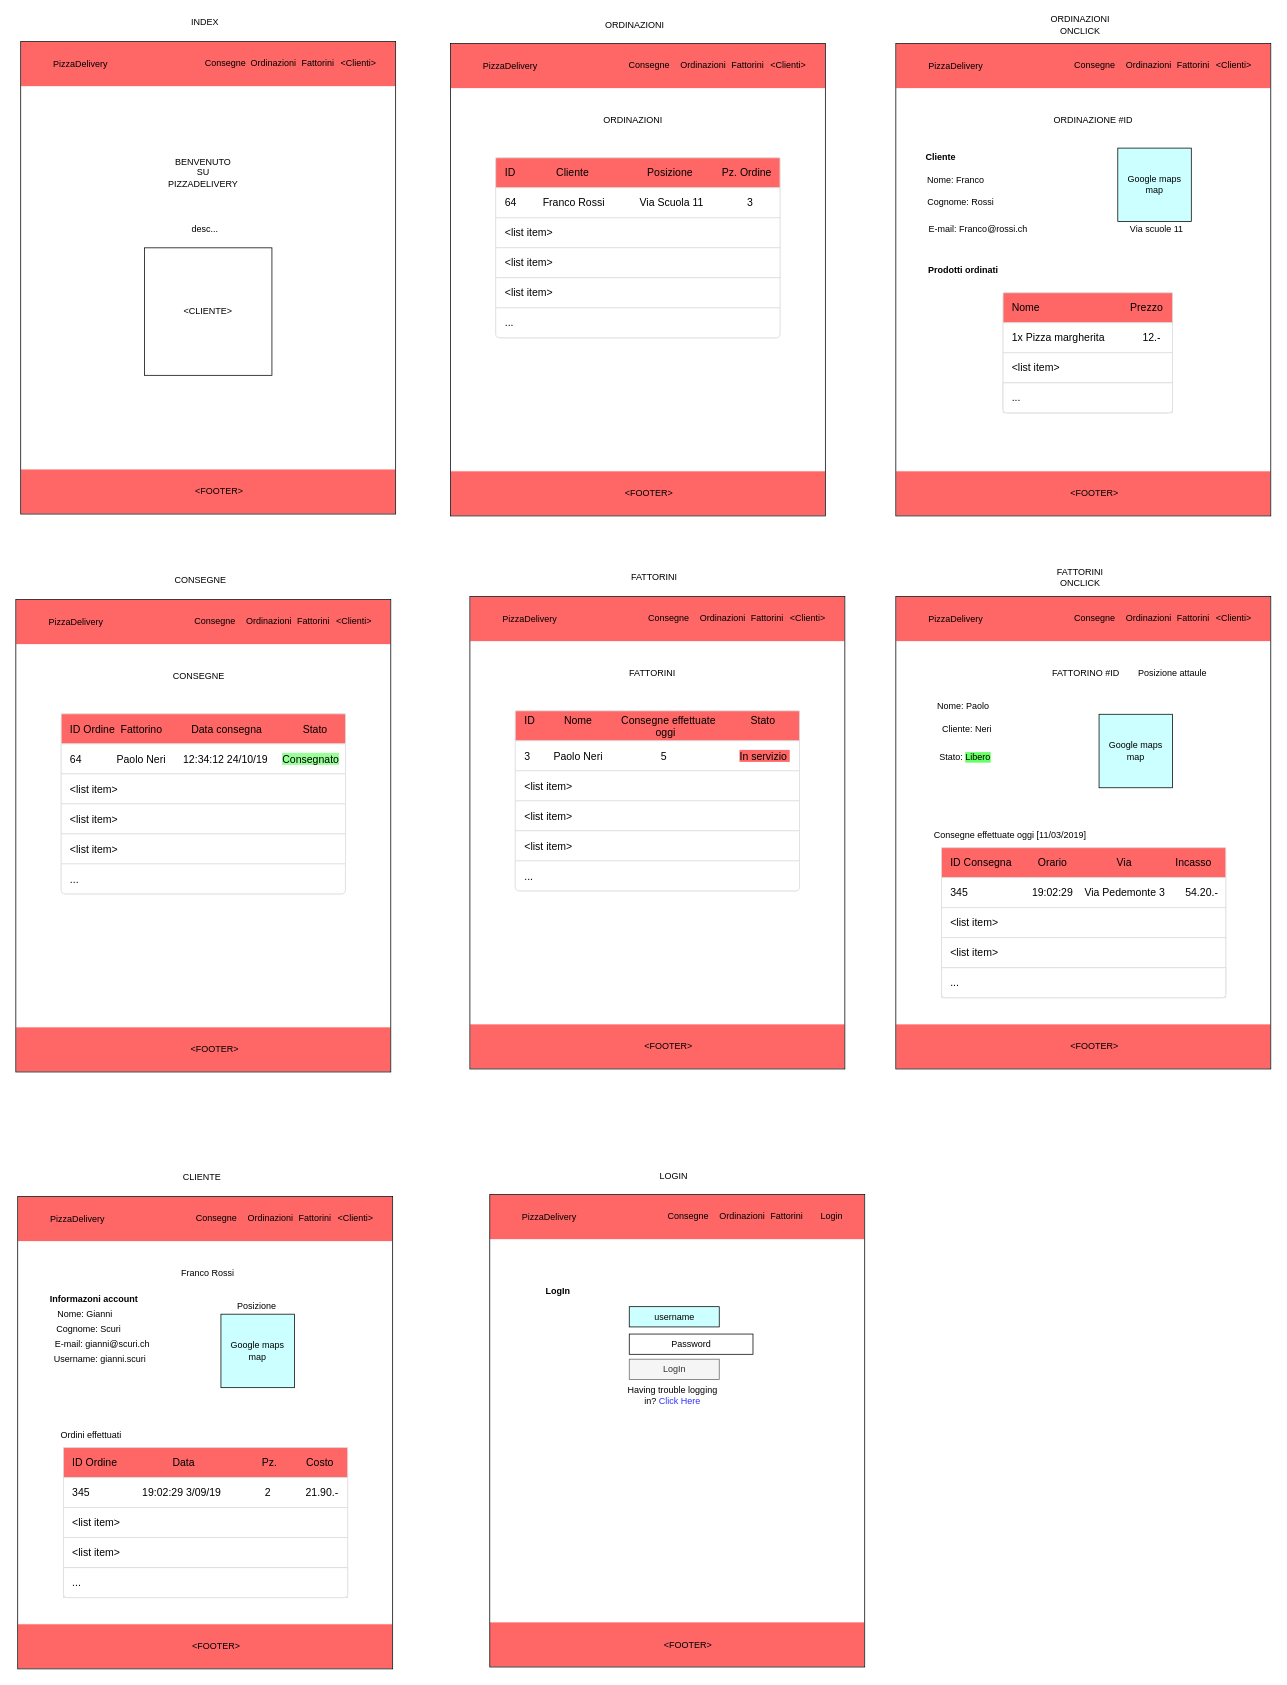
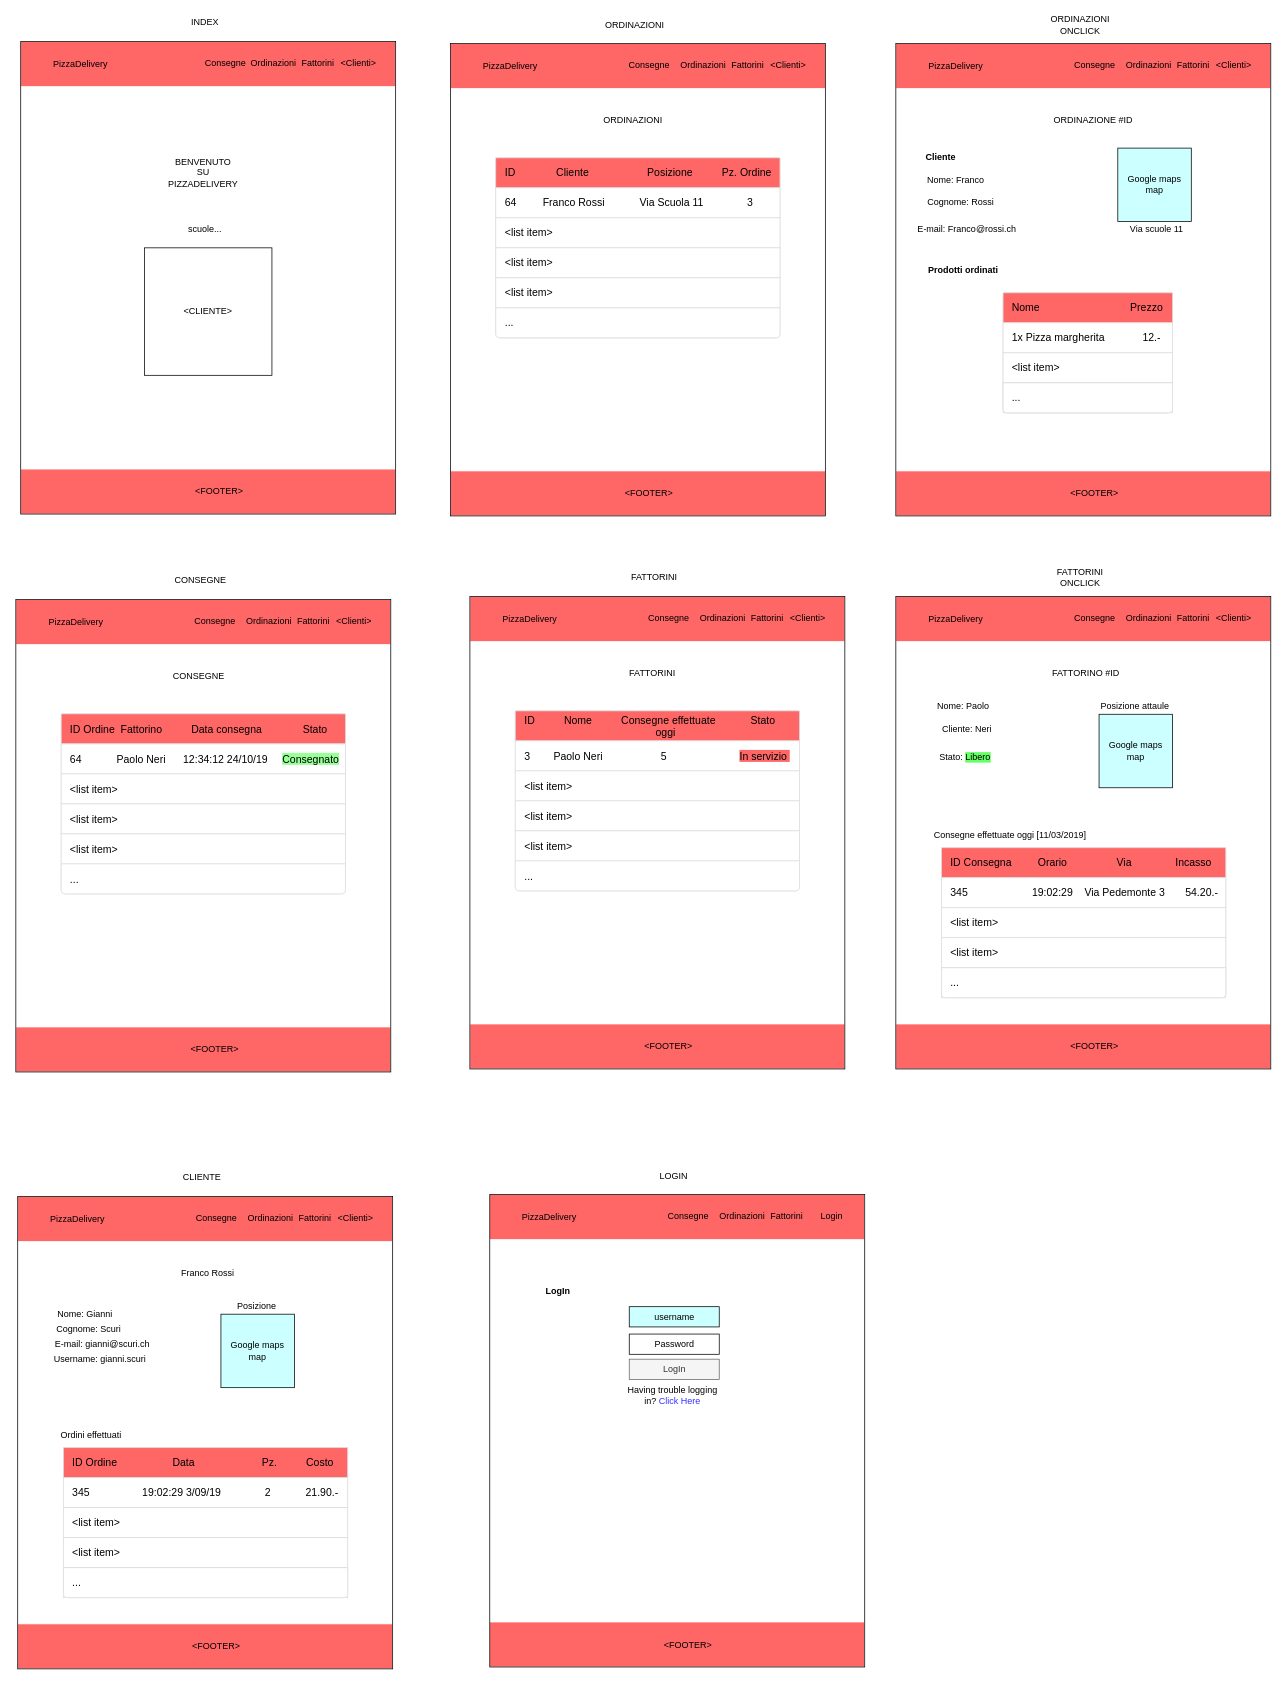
(205, 229) -> (205, 229)
(978, 229) -> (967, 229)
(1173, 673) -> (1135, 707)
(94, 1299) -> none
(691, 1344) -> (674, 1344)
